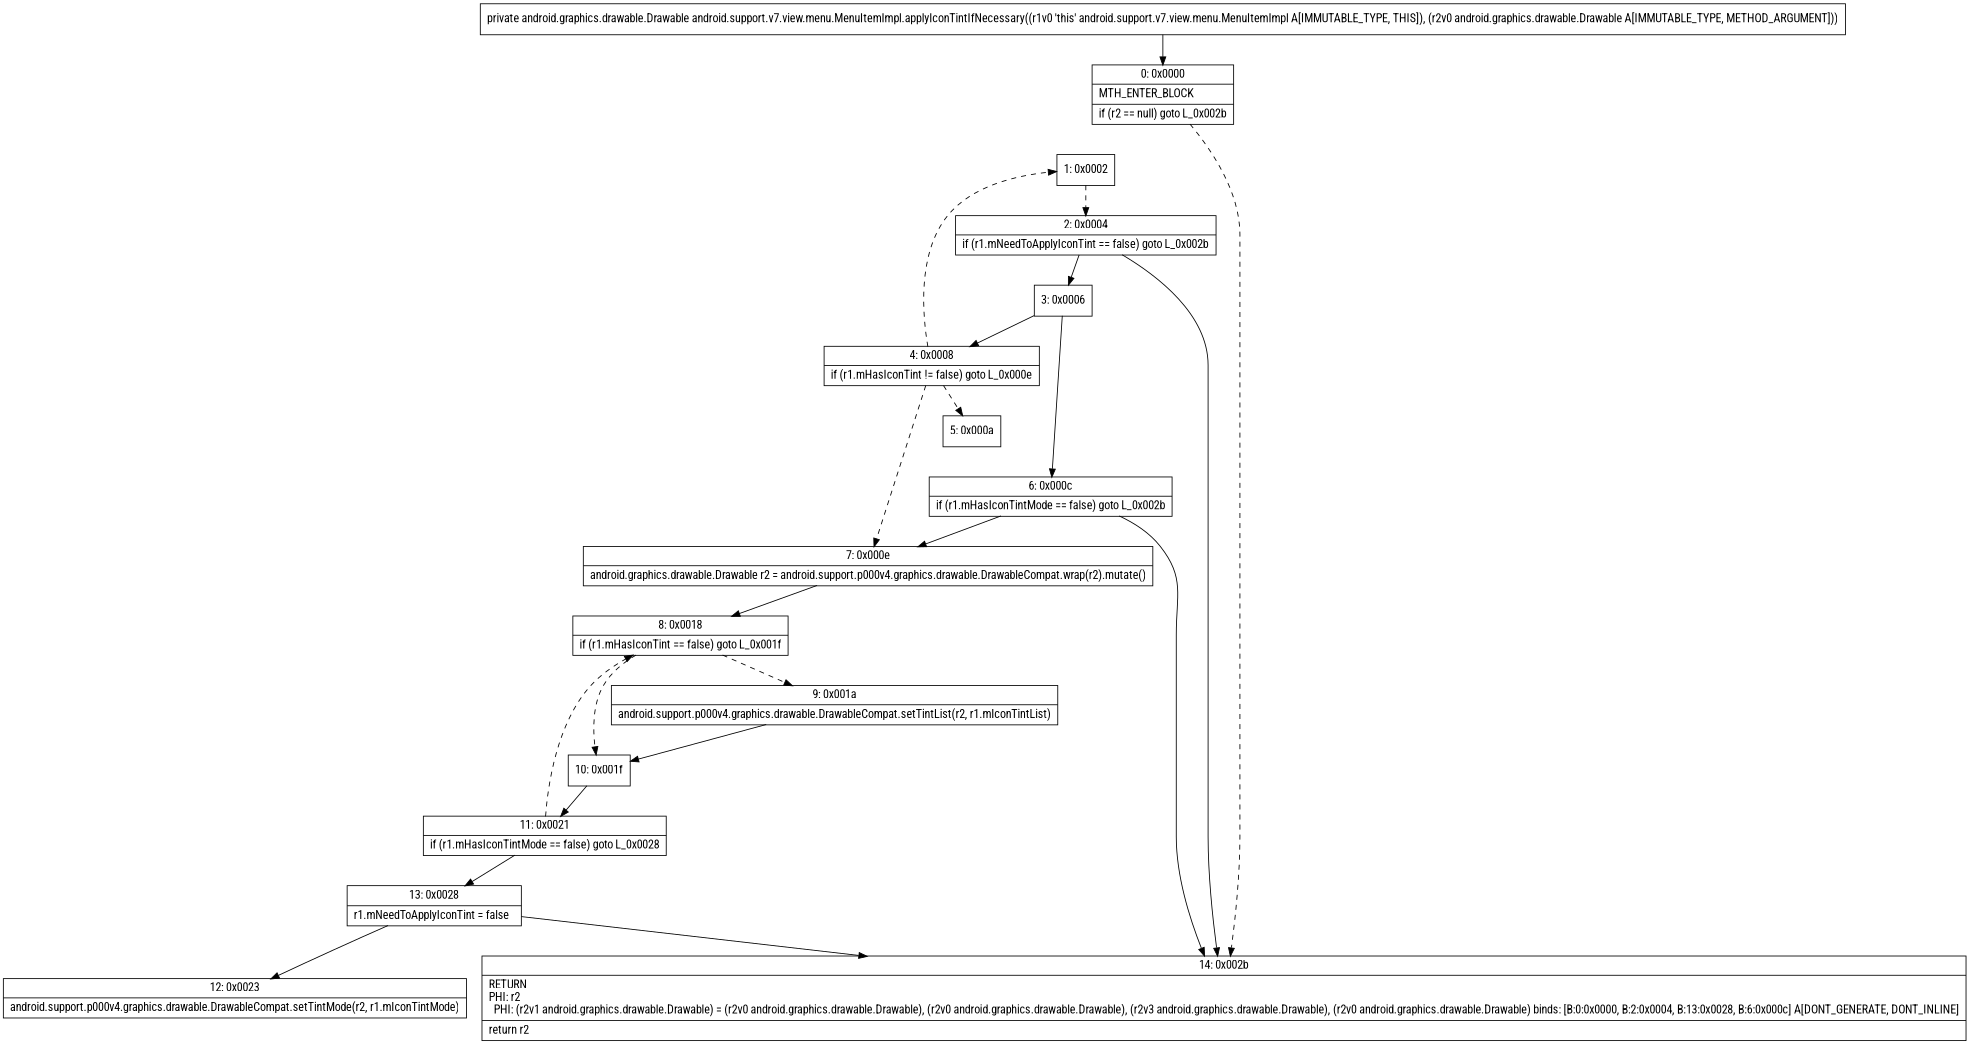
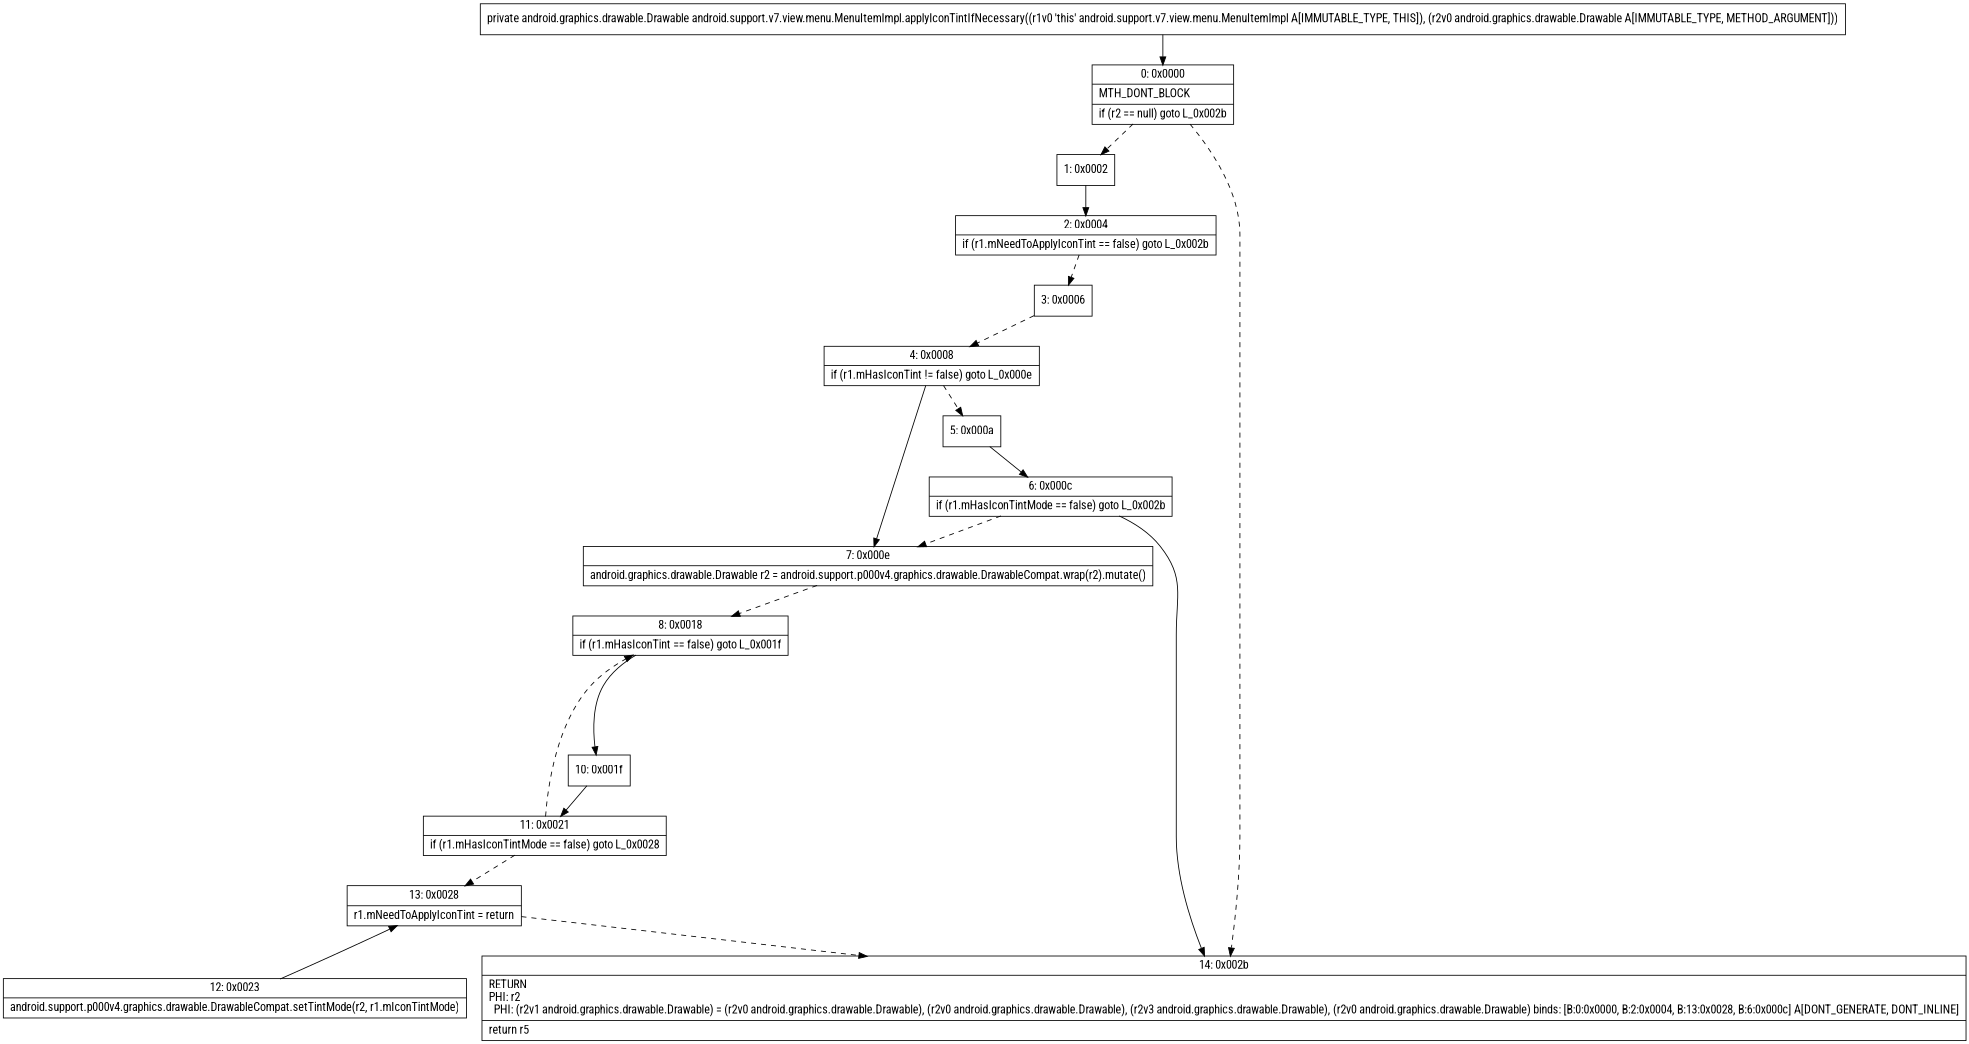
(1147, 94) -> (1144, 94)
(1086, 196) -> (1086, 196)
(941, 226) -> (1120, 136)
(1075, 266) -> (1075, 266)
(1006, 329) -> (1006, 329)
(1057, 392) -> (1005, 459)
(901, 462) -> (901, 462)
(963, 530) -> (963, 530)
(1208, 584) -> none
(778, 599) -> (778, 599)
(600, 694) -> (600, 694)
(835, 705) -> none
(493, 868) -> (493, 868)
(432, 915) -> (434, 915)
(690, 936) -> (690, 936)
(333, 950) -> (335, 954)
(509, 1030) -> (509, 1030)
